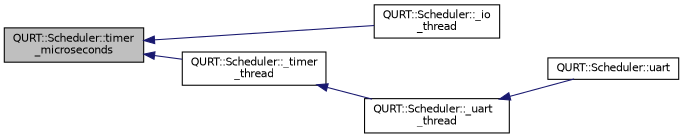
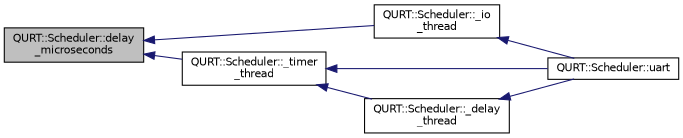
(74, 45) -> (74, 45)
none -> (541, 49)
none -> (442, 69)
(437, 116) -> (437, 116)
